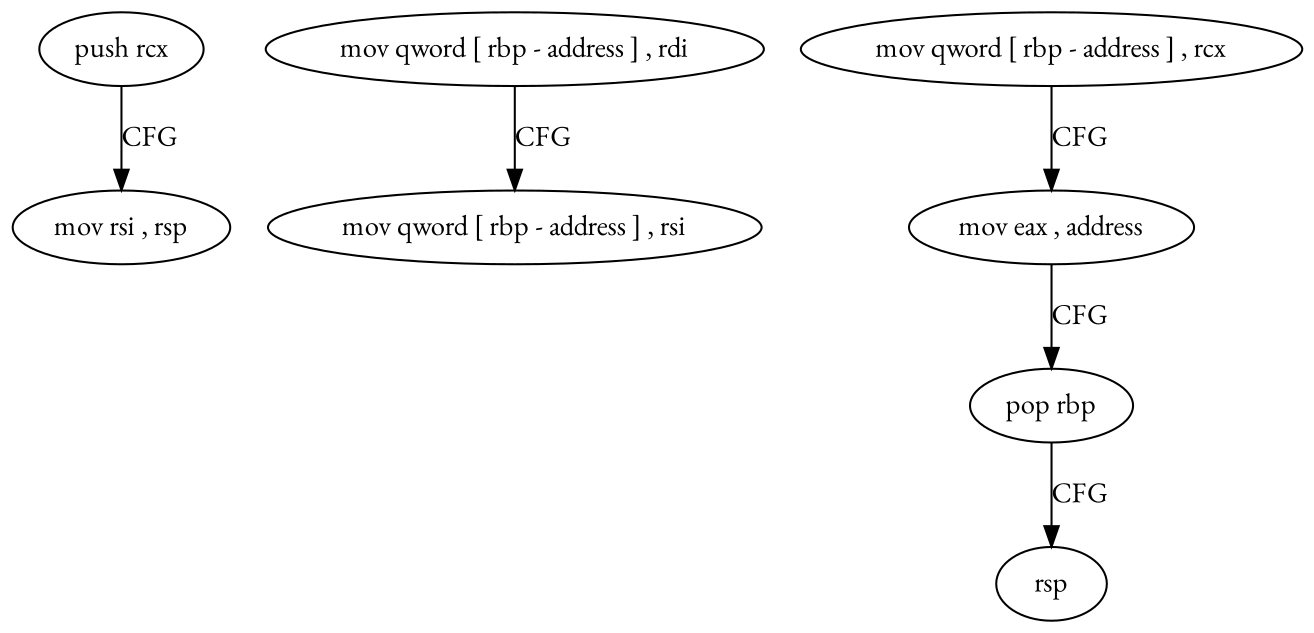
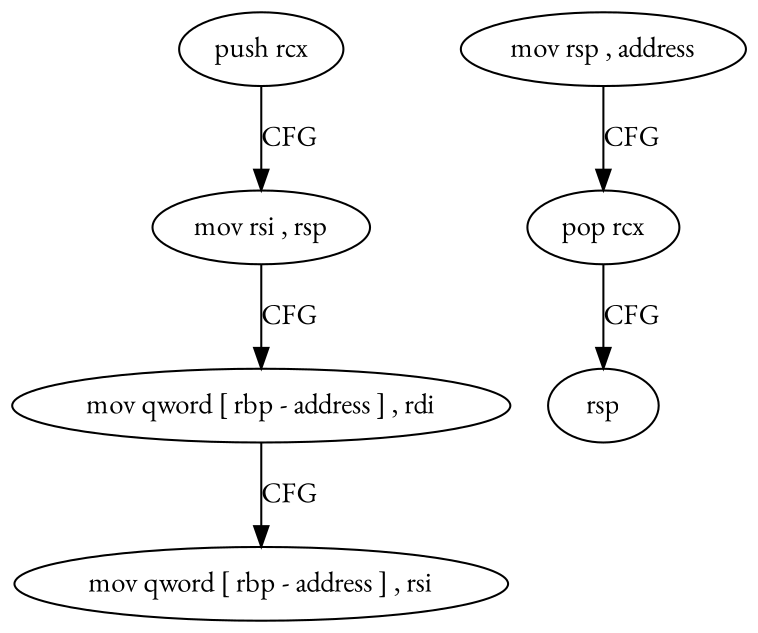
(1052, 49) -> none
(1052, 227) -> (603, 49)
none -> (261, 306)
(1052, 406) -> (603, 227)
